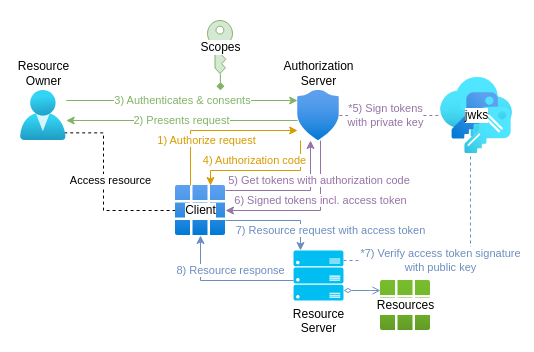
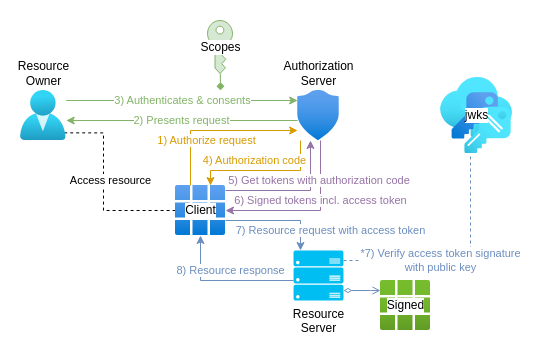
(349, 116) -> none
(406, 306) -> (406, 306)
